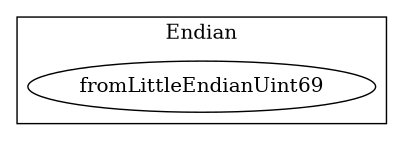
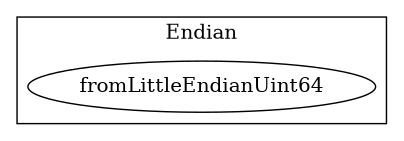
(202, 87) -> (202, 87)
